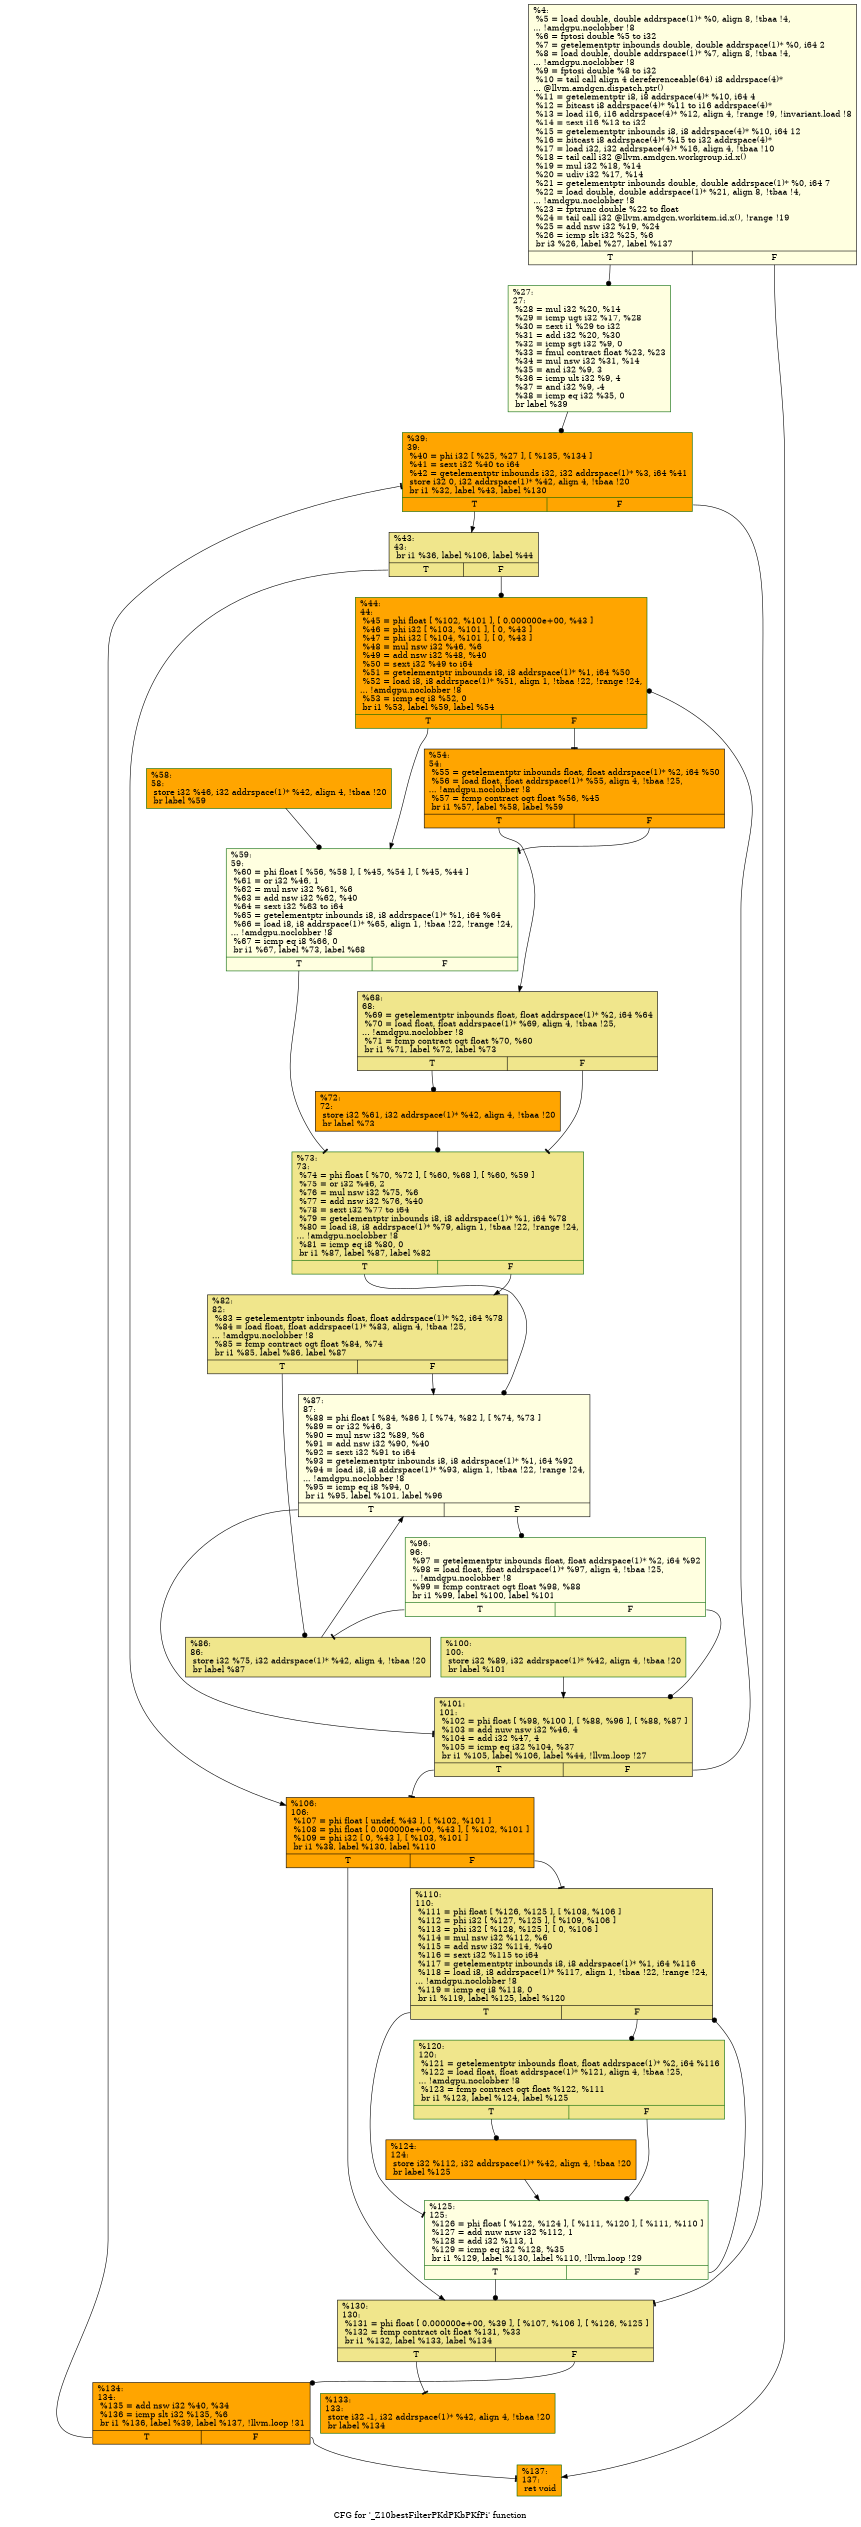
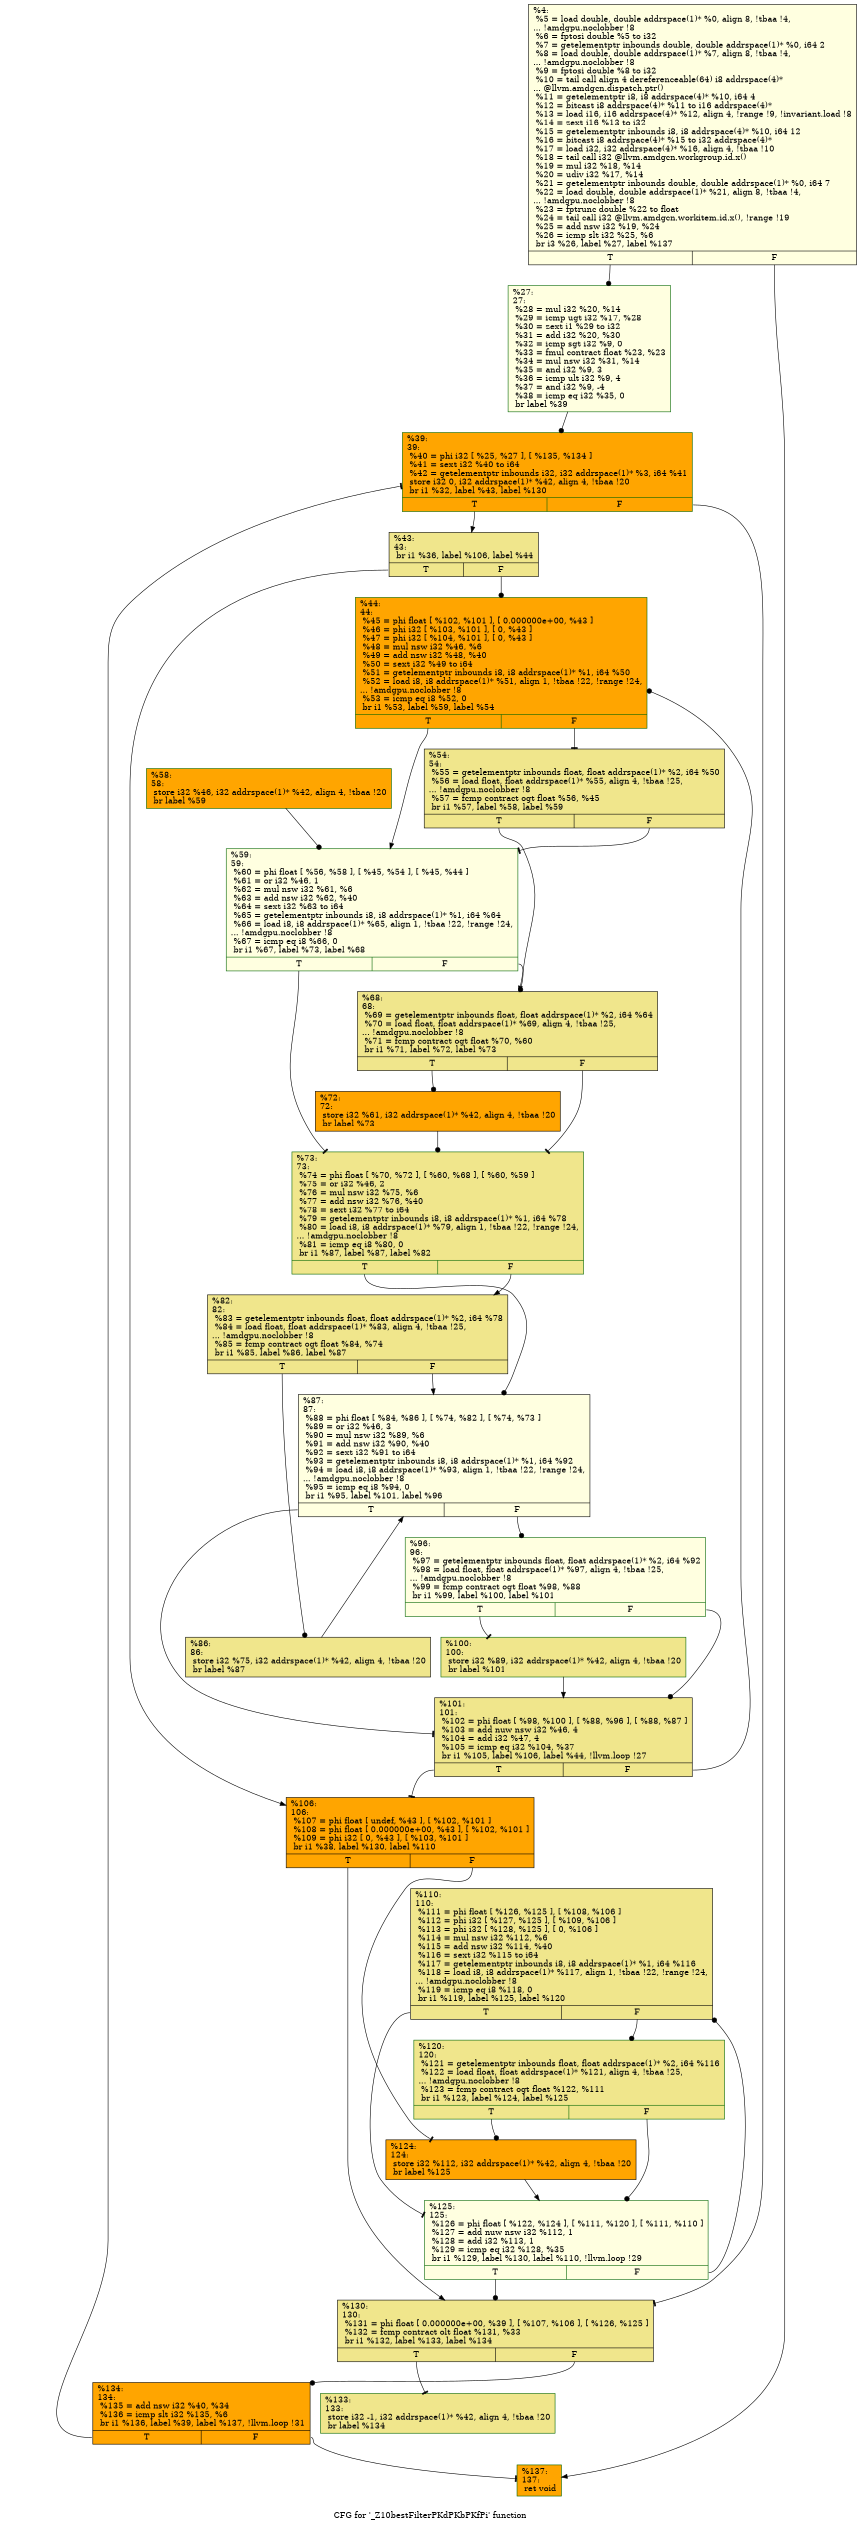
(574, 788) -> (574, 788)
none -> (523, 975)
(368, 1618) -> (482, 1627)
(552, 1868) -> (364, 1980)
(438, 2413) -> (438, 2413)
